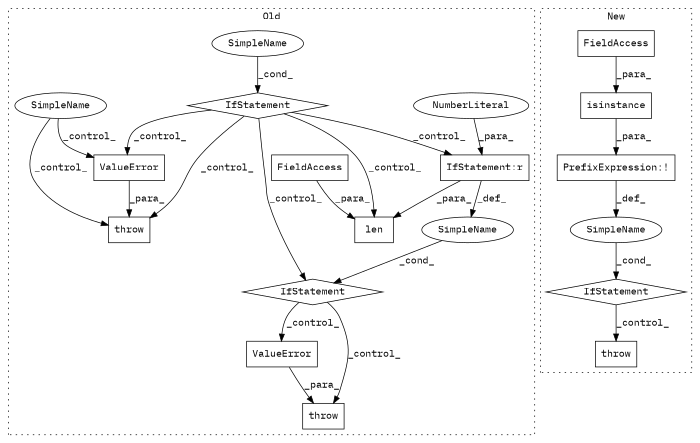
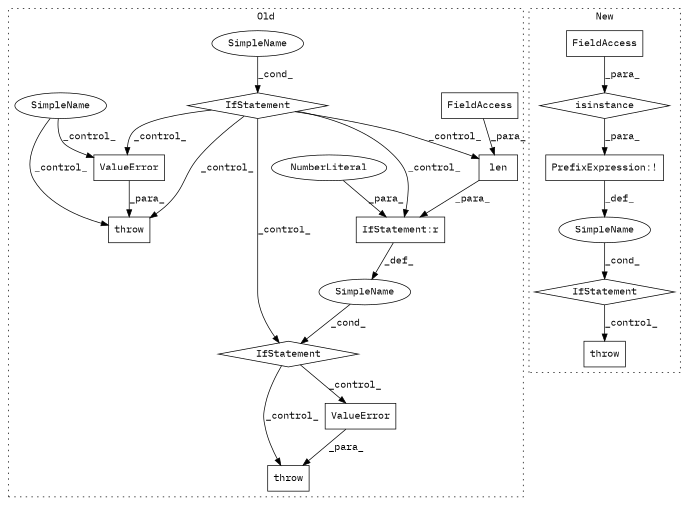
(616, 106) -> (605, 106)
(430, 197) -> (453, 197)
